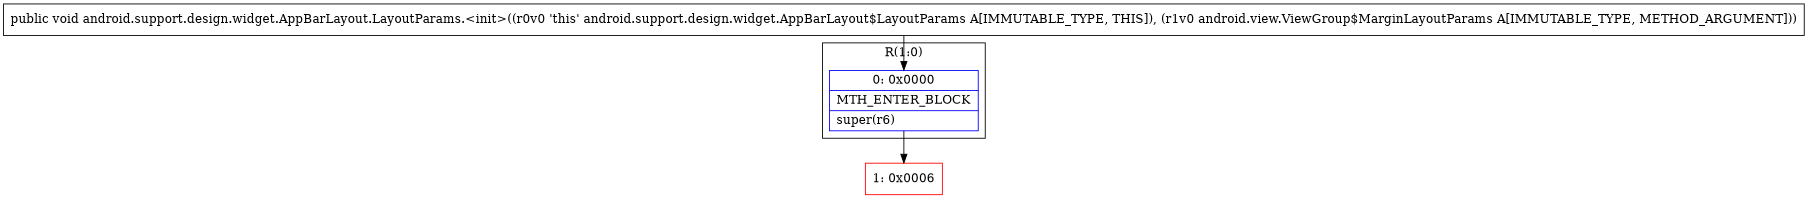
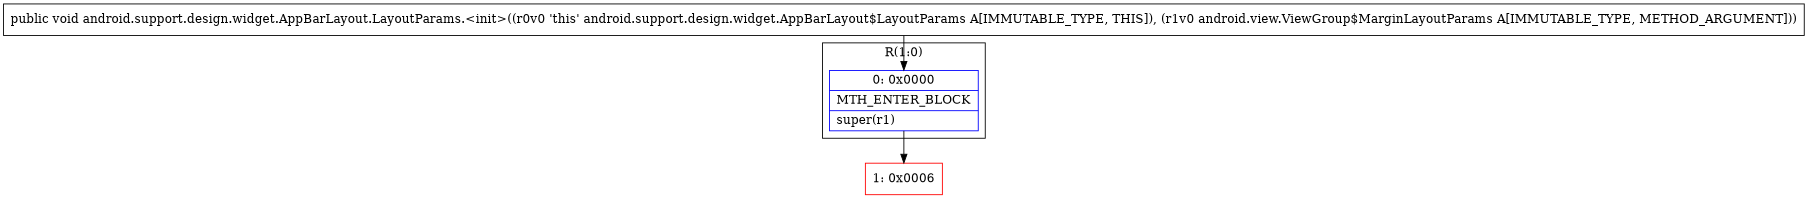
(866, 120) -> (866, 120)
